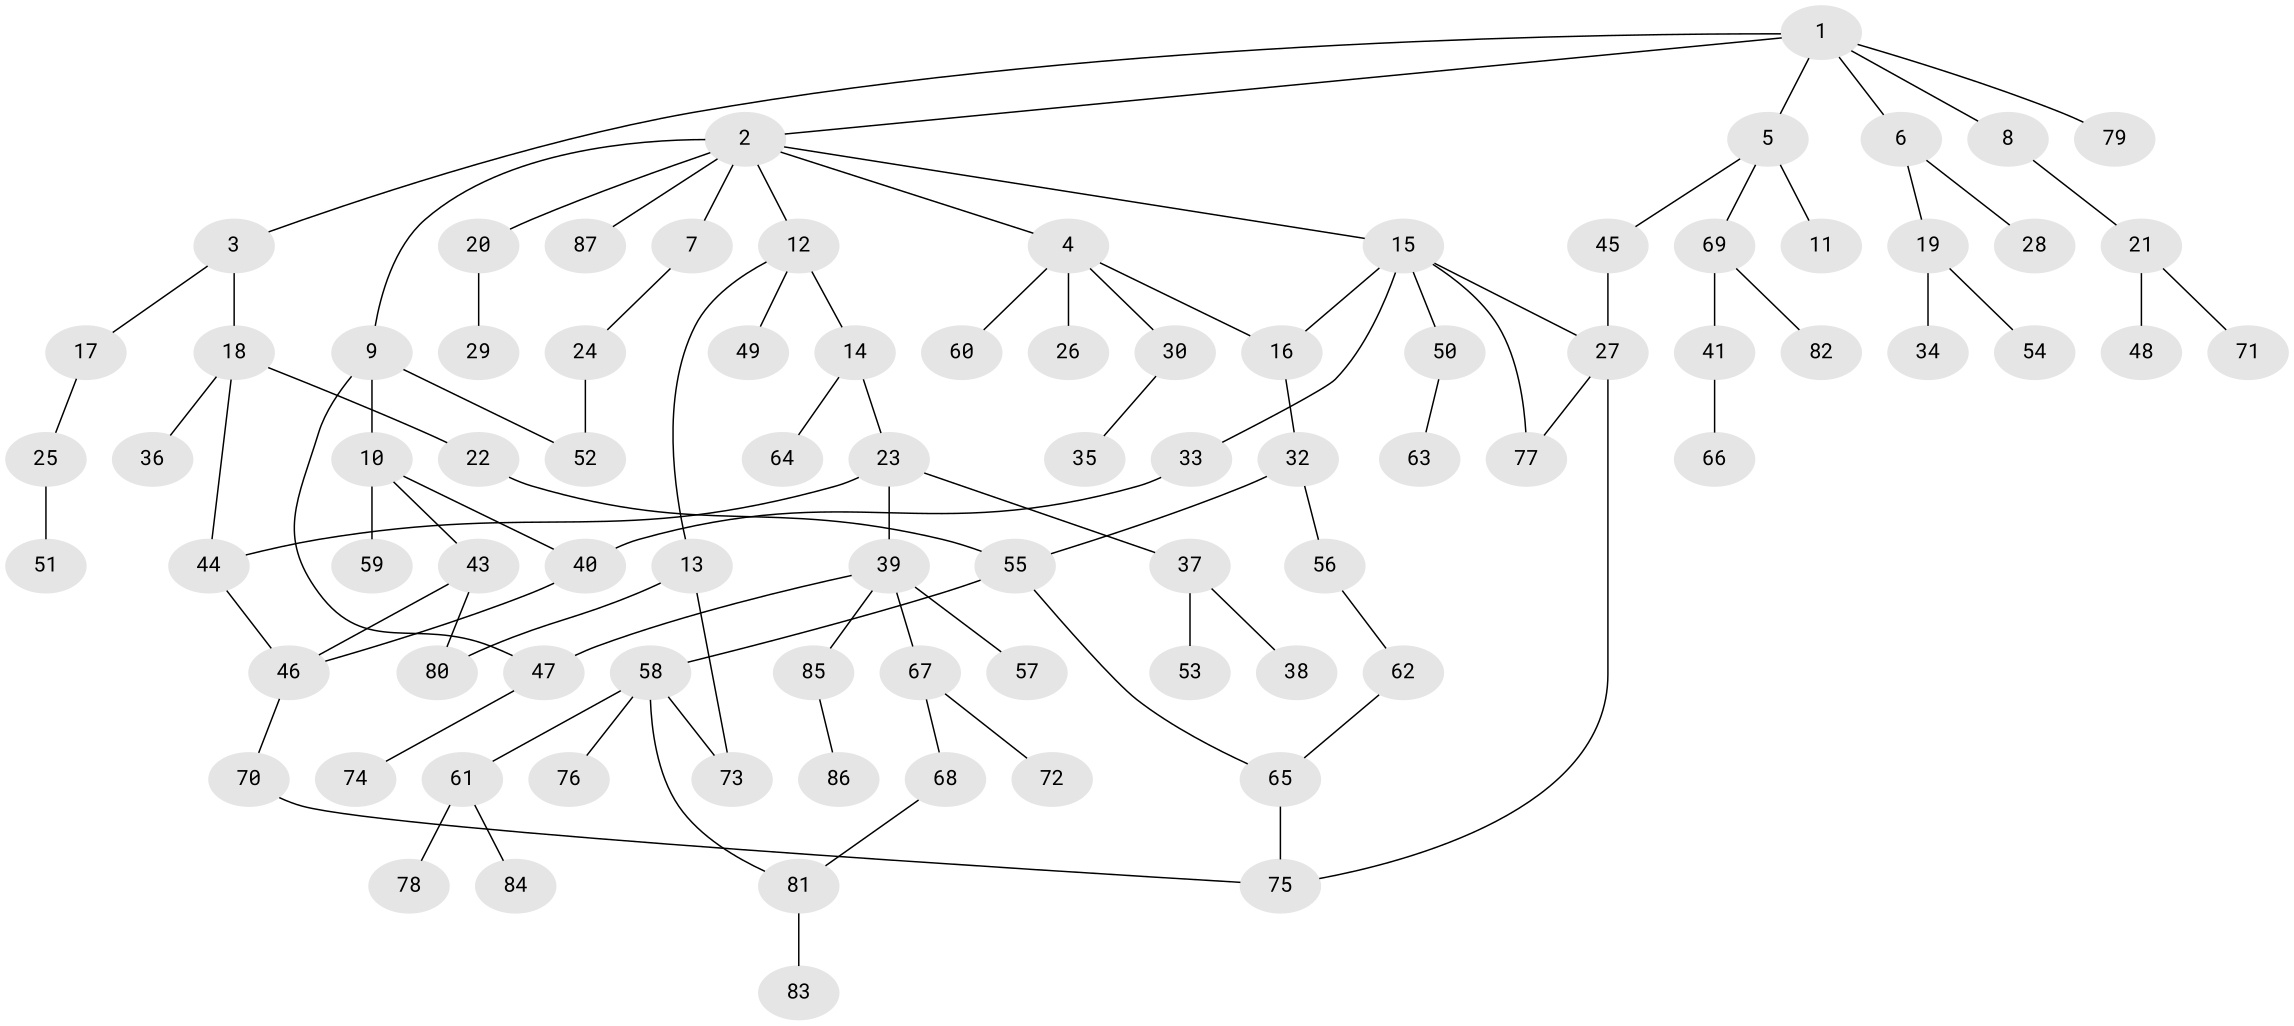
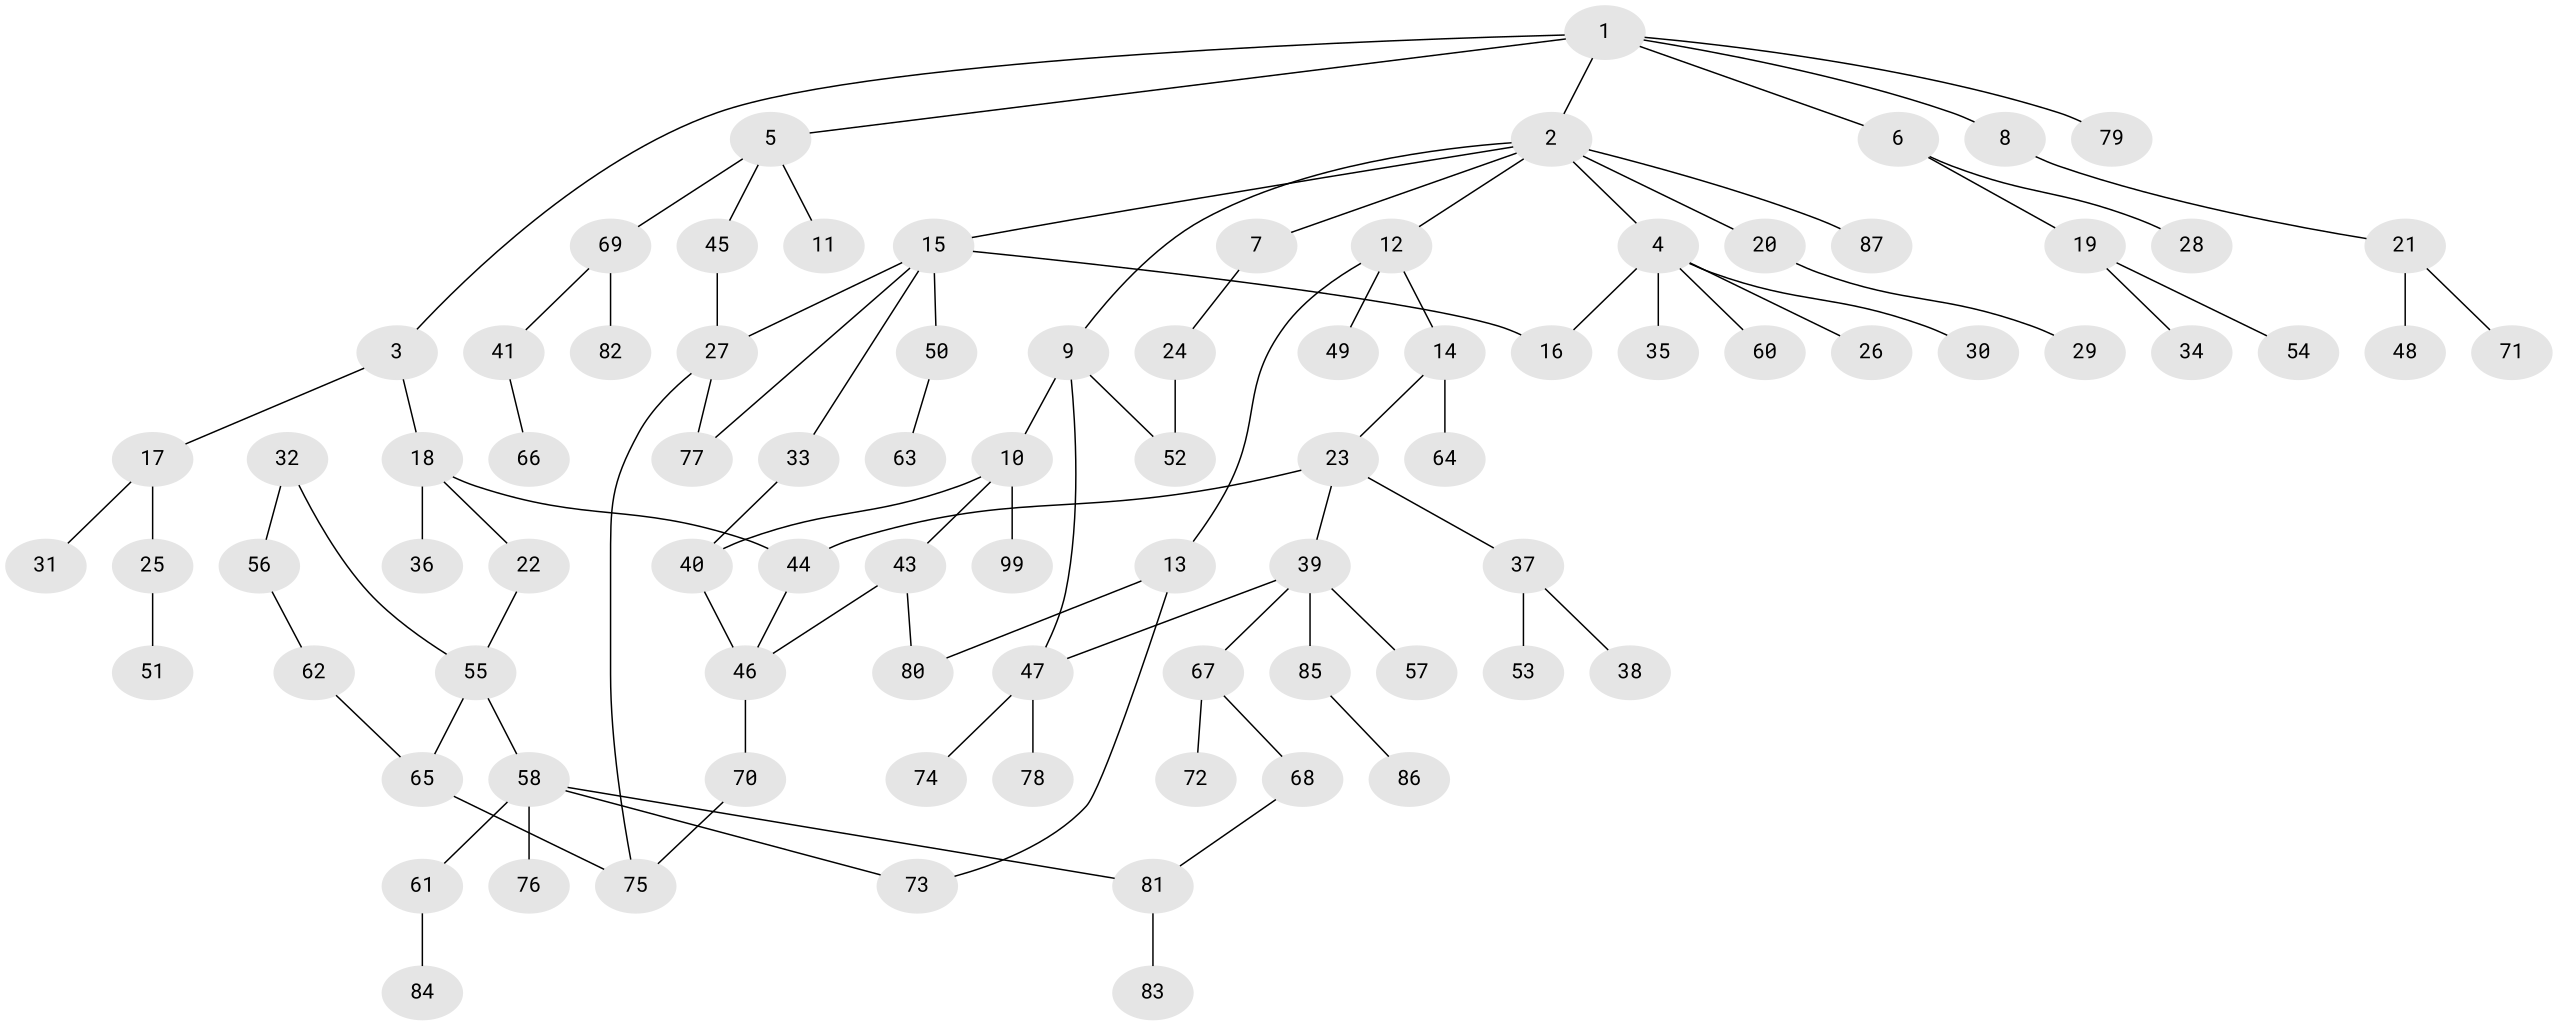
(1289, 397) -> none
(1130, 406) -> (1658, 300)
none -> (46, 566)
(372, 566) -> (1012, 566)
(435, 834) -> (1033, 726)
